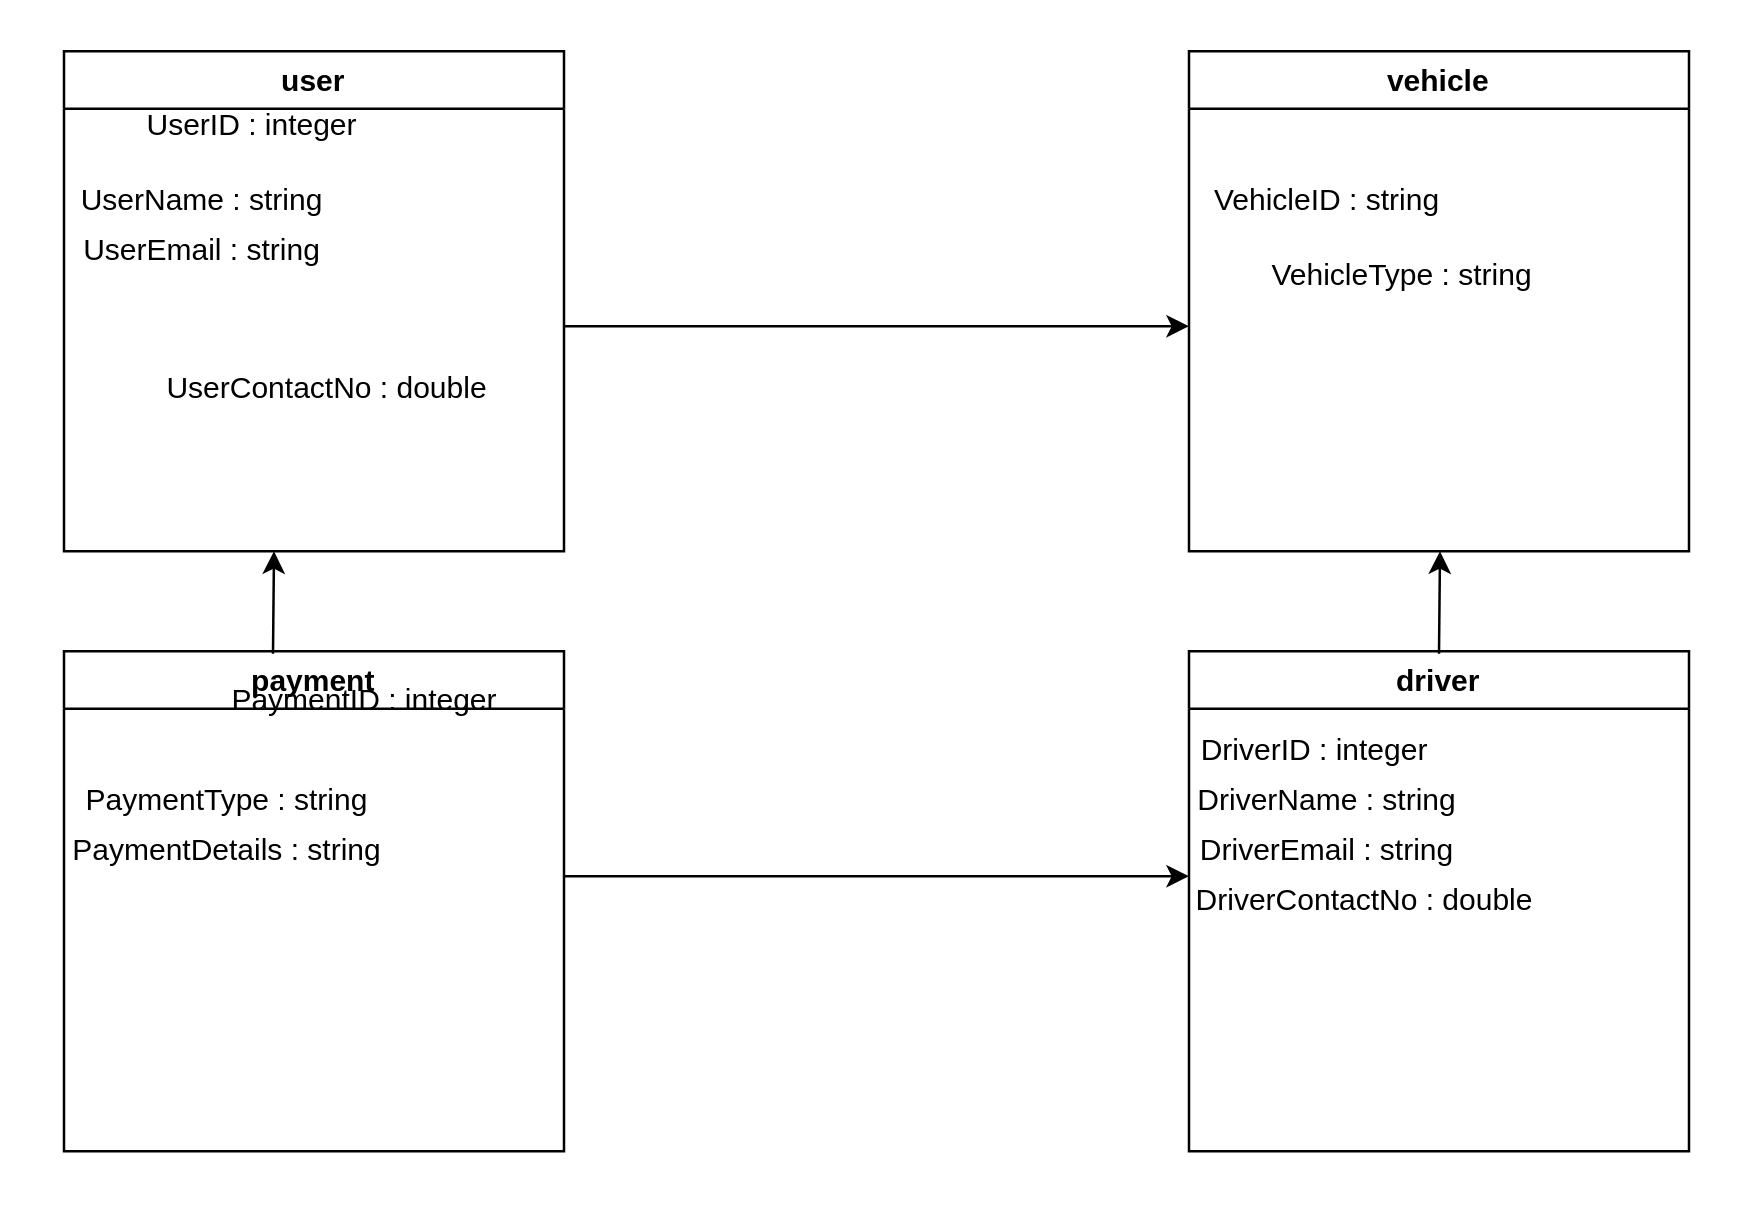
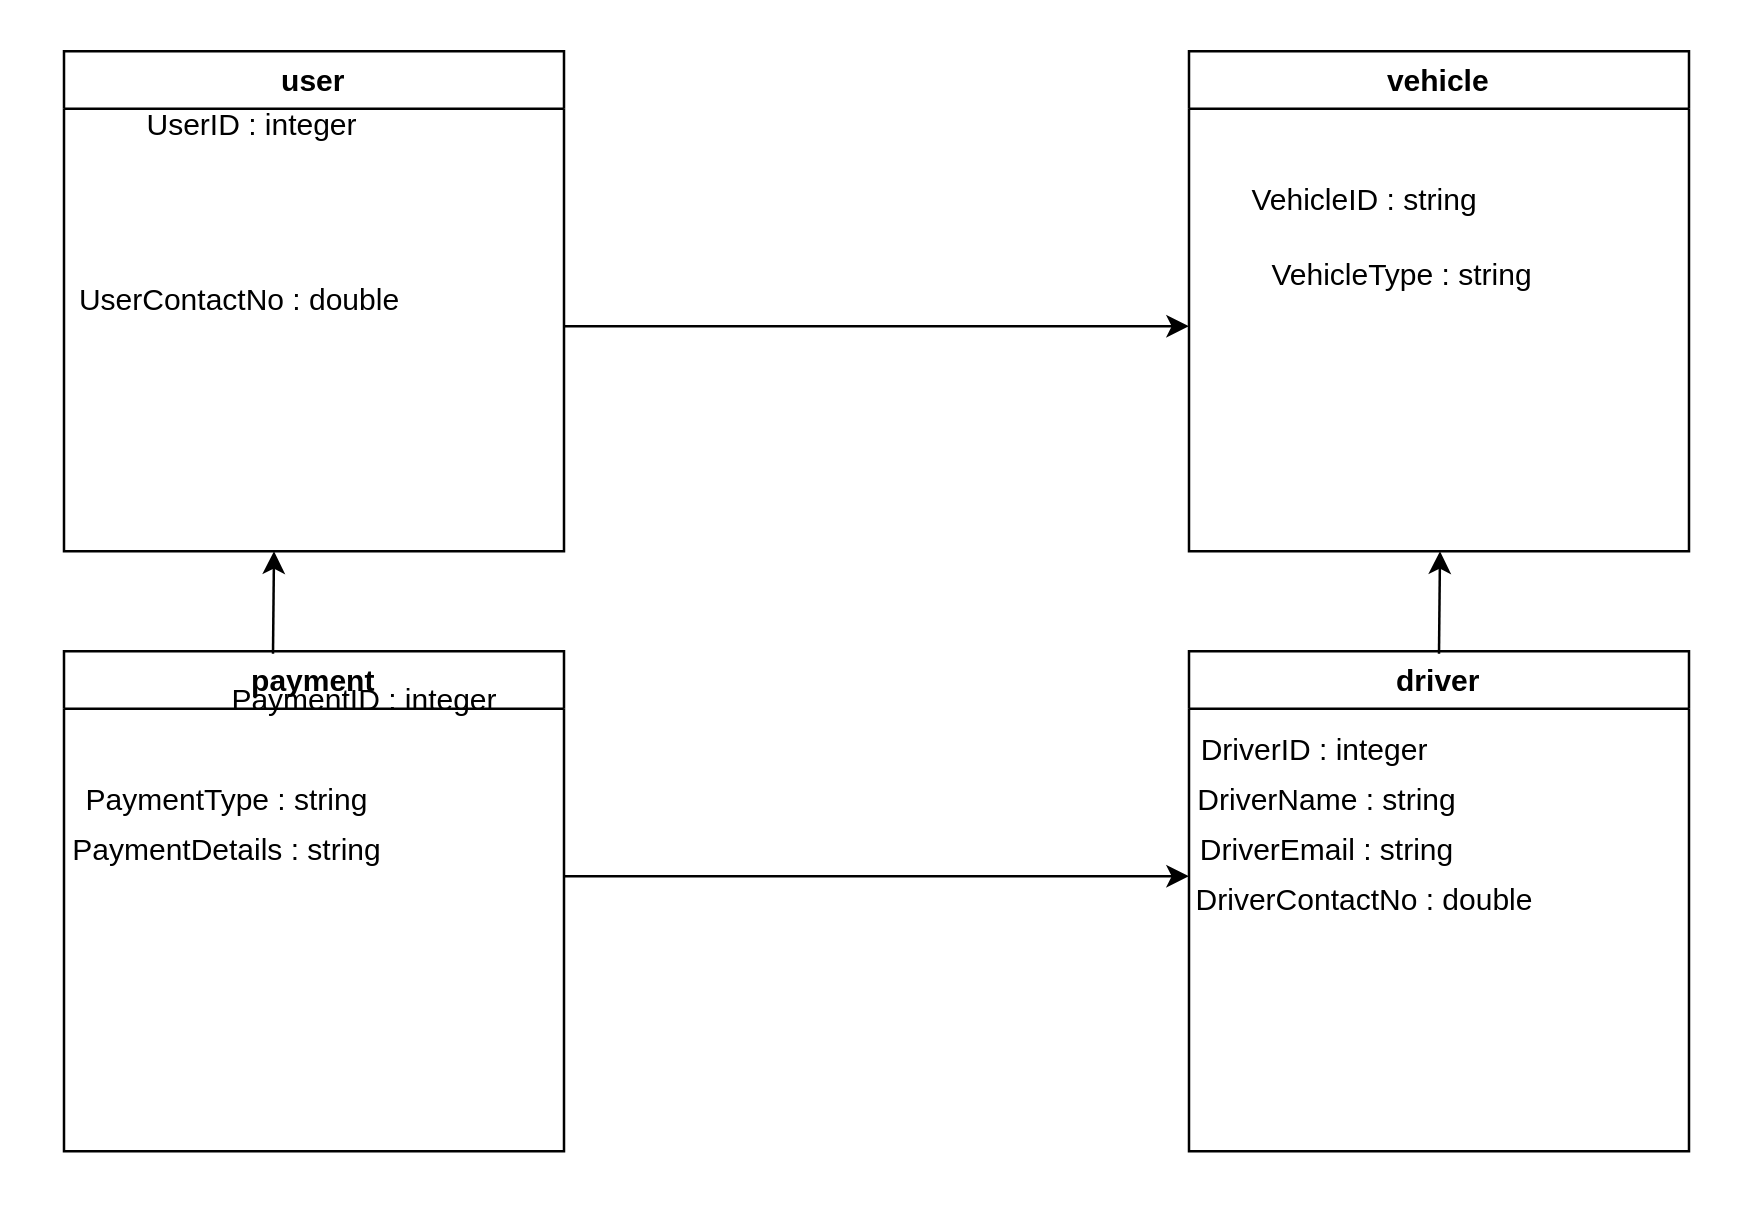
(201, 201) -> none
(1326, 201) -> (1364, 201)
(201, 251) -> none
(326, 389) -> (239, 301)
